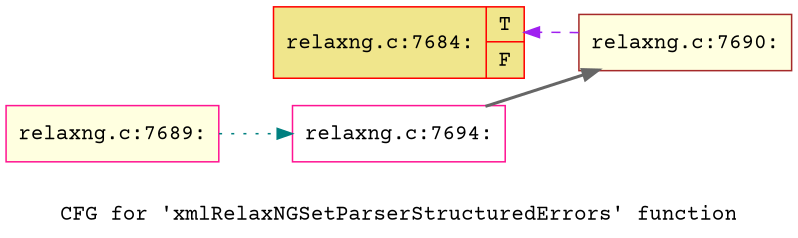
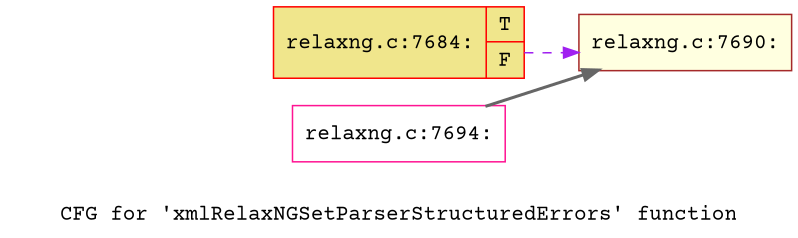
(559, 32) -> (544, 53)
(112, 134) -> none
